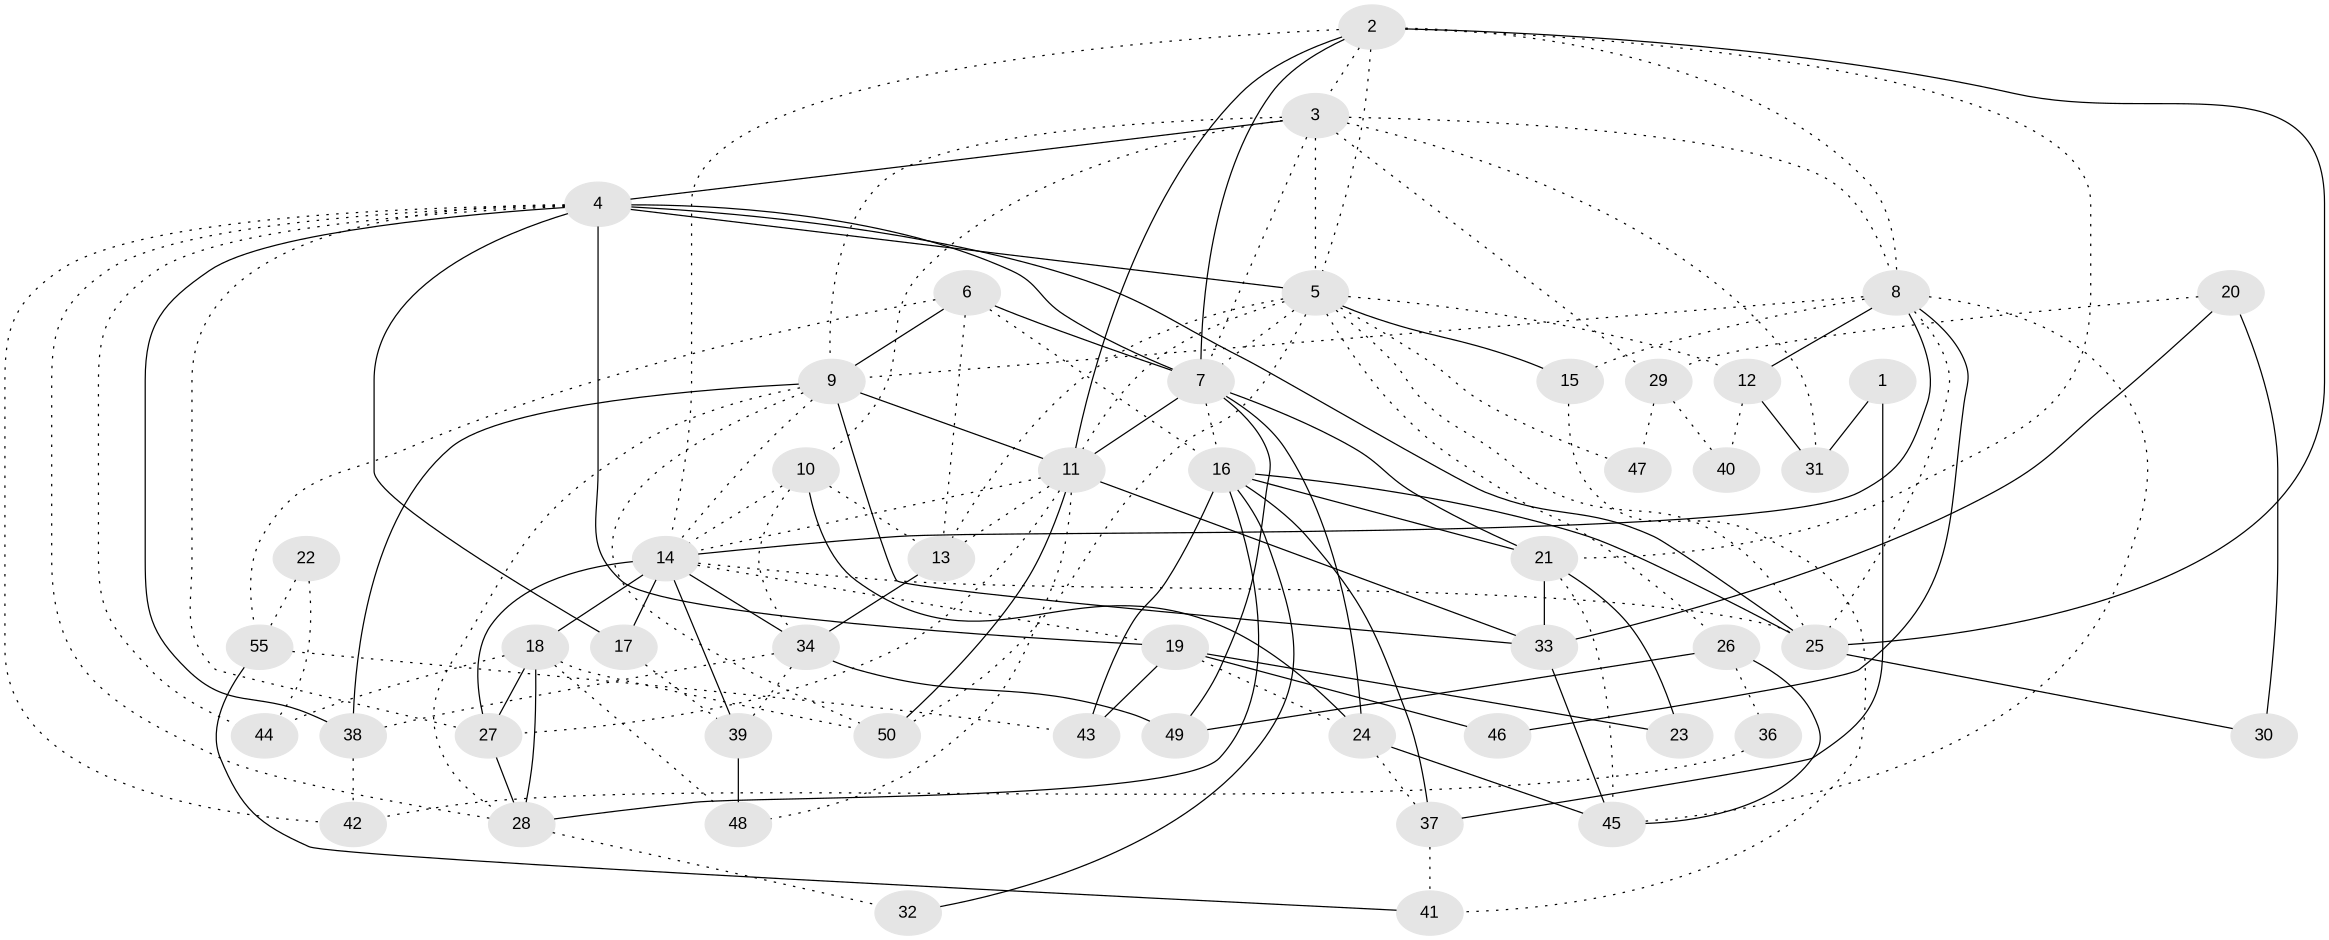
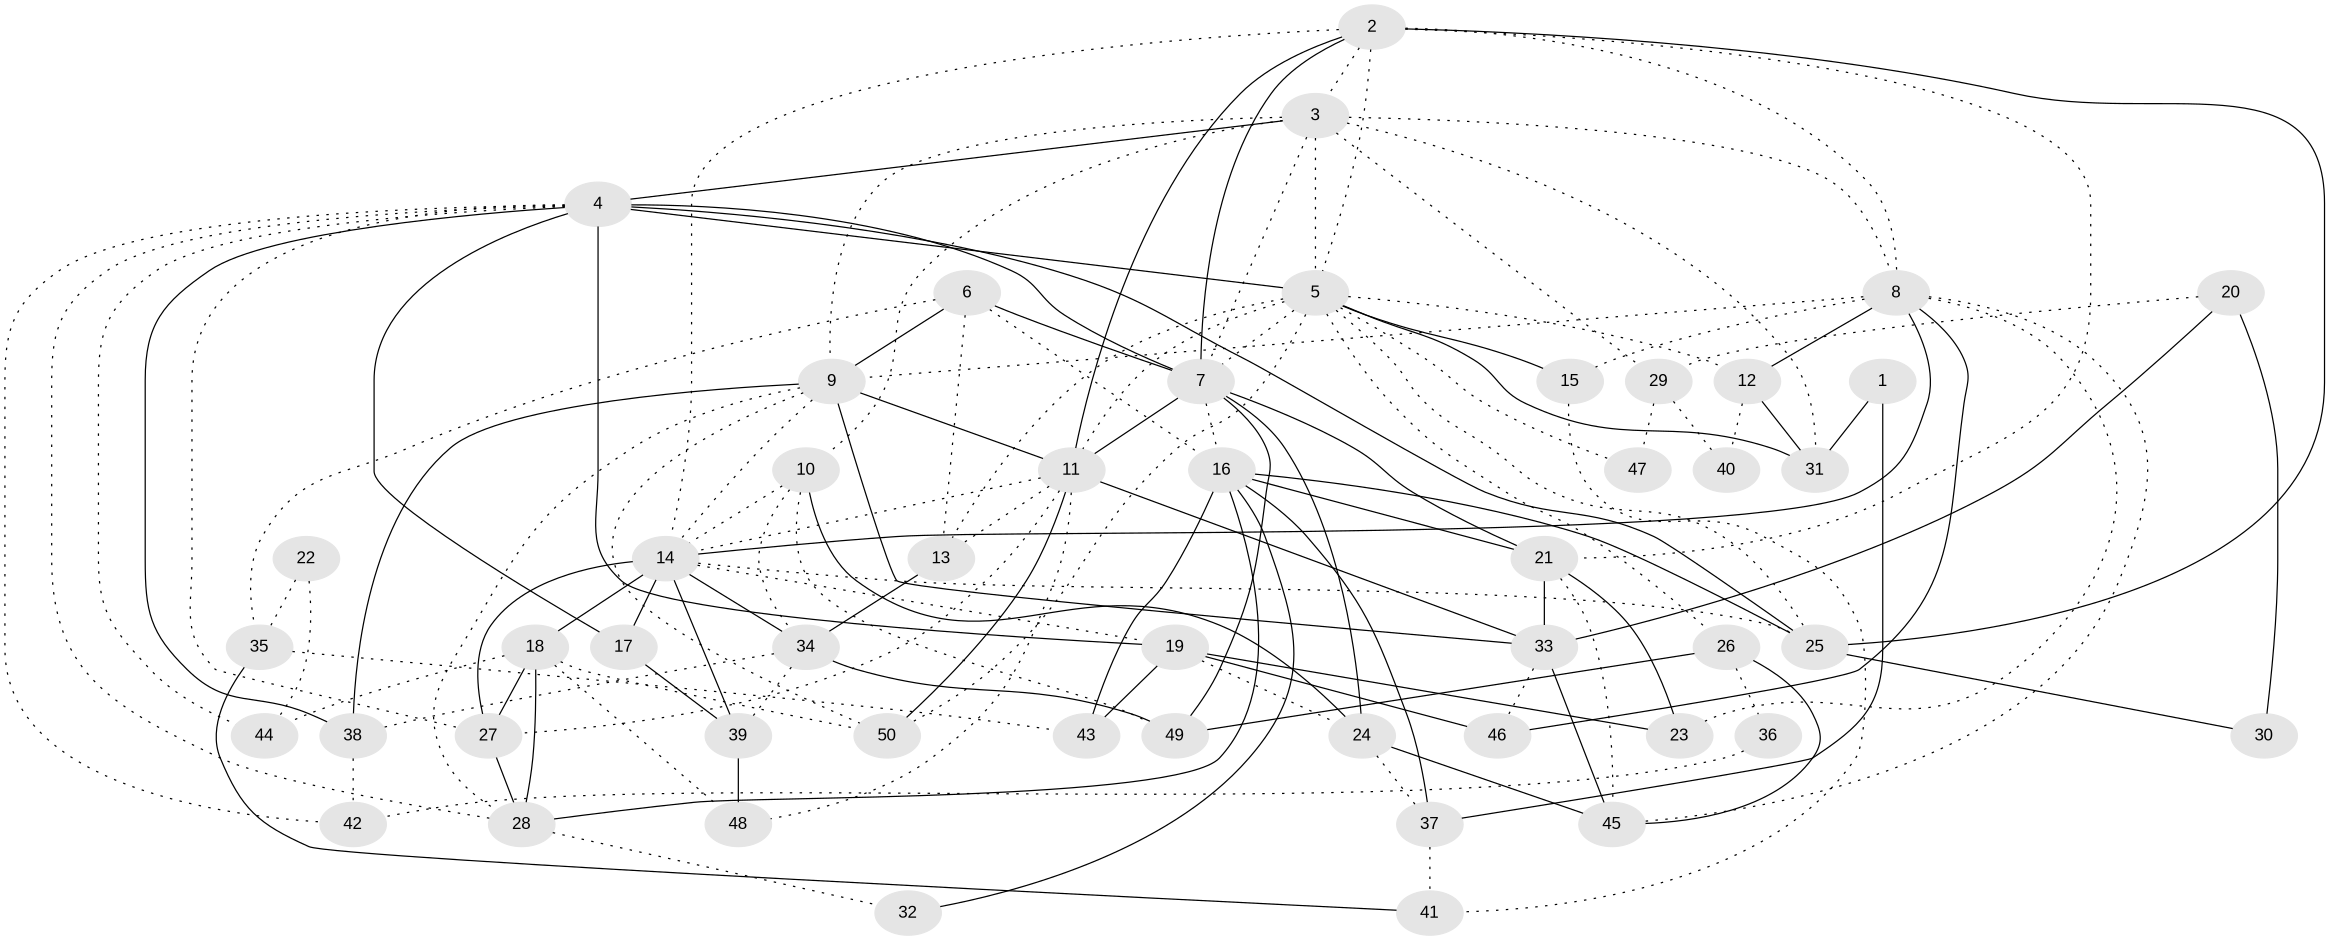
none -> (1554, 415)
(1924, 467) -> (2089, 585)
(883, 520) -> (930, 649)
(260, 647) -> (260, 647)
none -> (1521, 692)
(697, 704) -> (697, 704)
